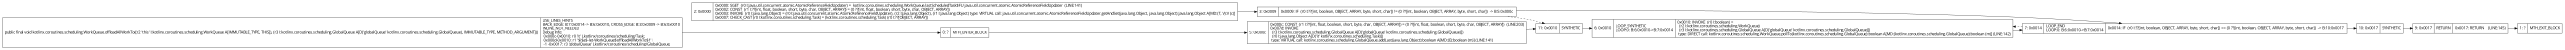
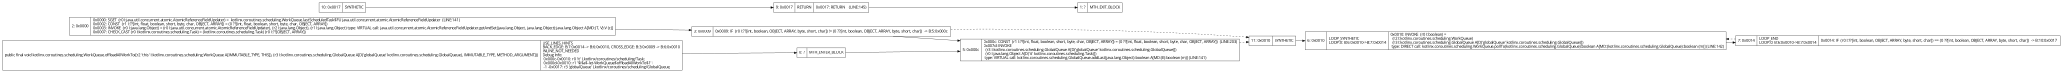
(1818, 12) -> (925, 38)
(2350, 28) -> none
(1530, 29) -> (1243, 42)
